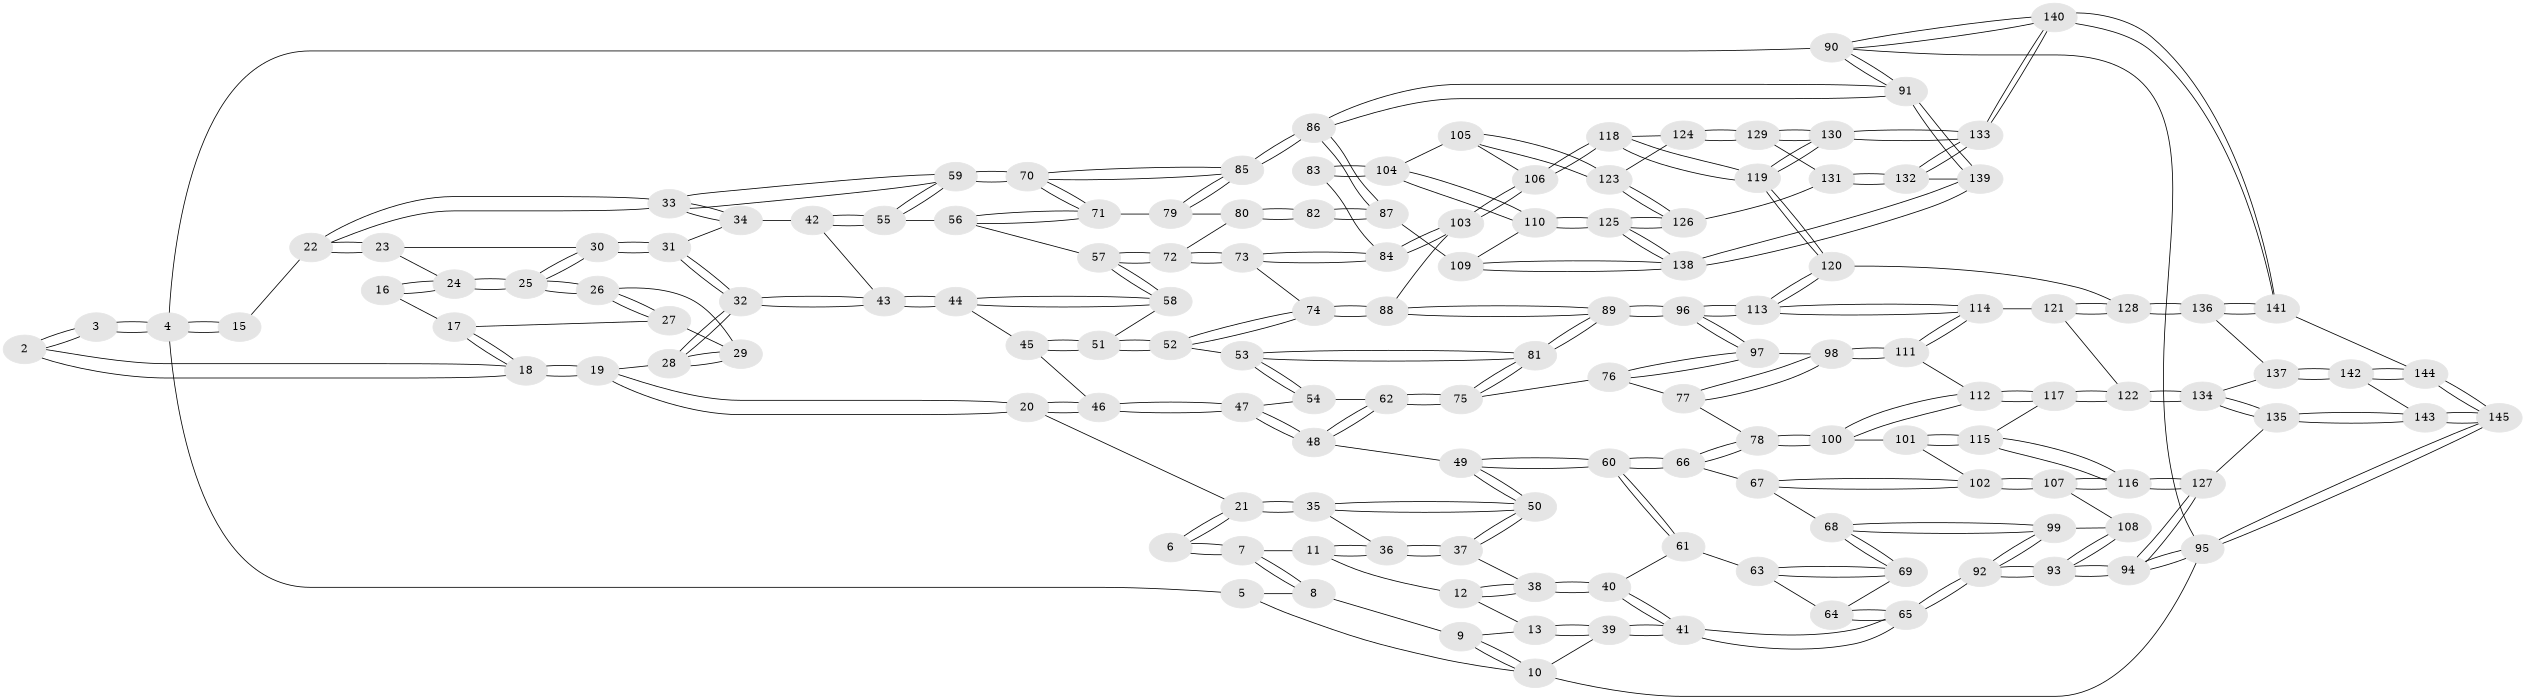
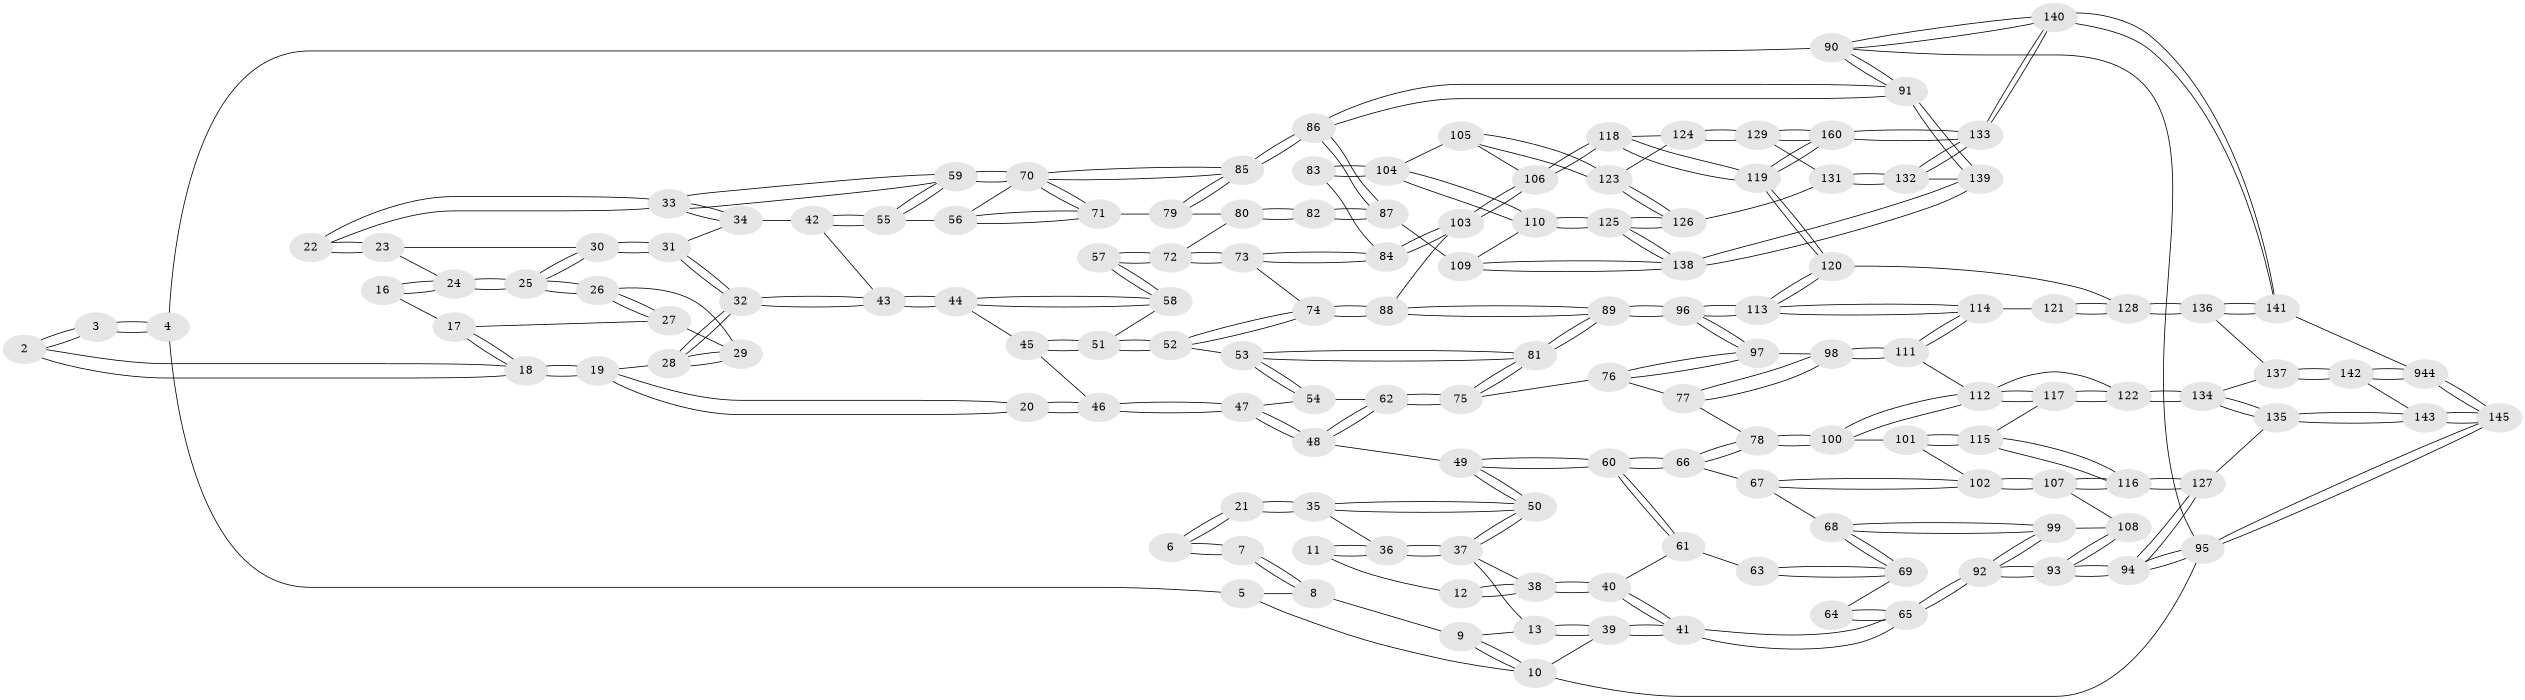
(1832, 135) -> (1832, 135)
(1027, 239) -> (992, 198)
(240, 327) -> none
(2091, 353) -> (2054, 372)
(2425, 374) -> (2425, 374)
(1135, 457) -> none
(1278, 551) -> none
(1795, 593) -> none
(1498, 612) -> (1498, 590)
